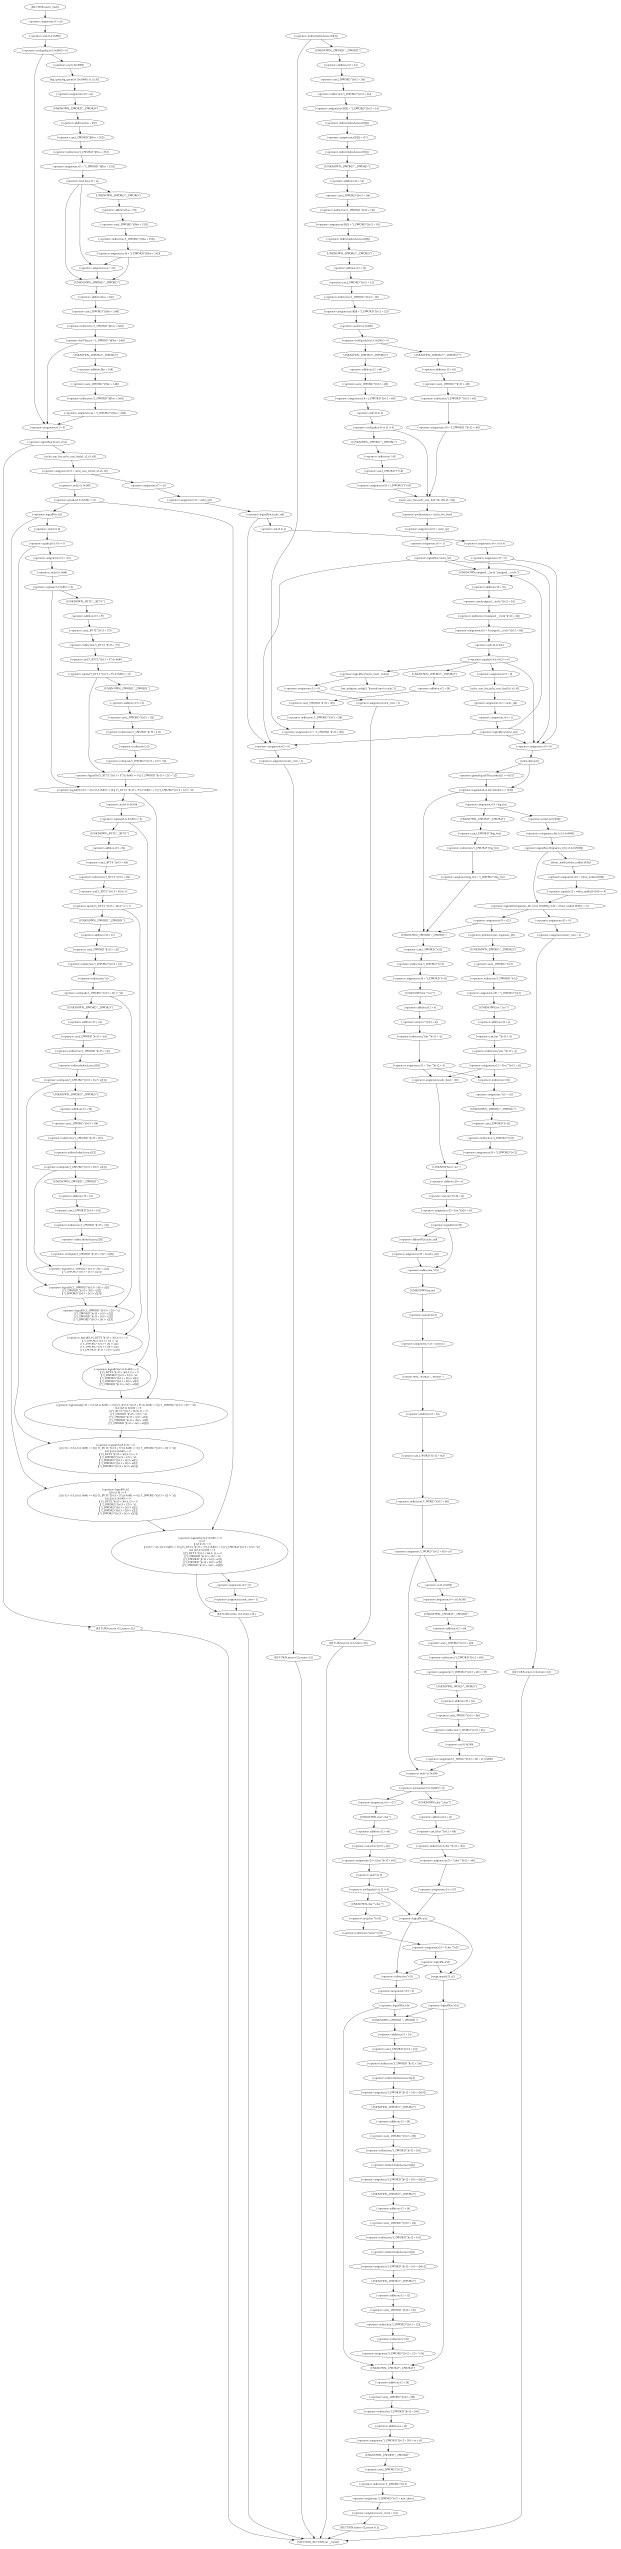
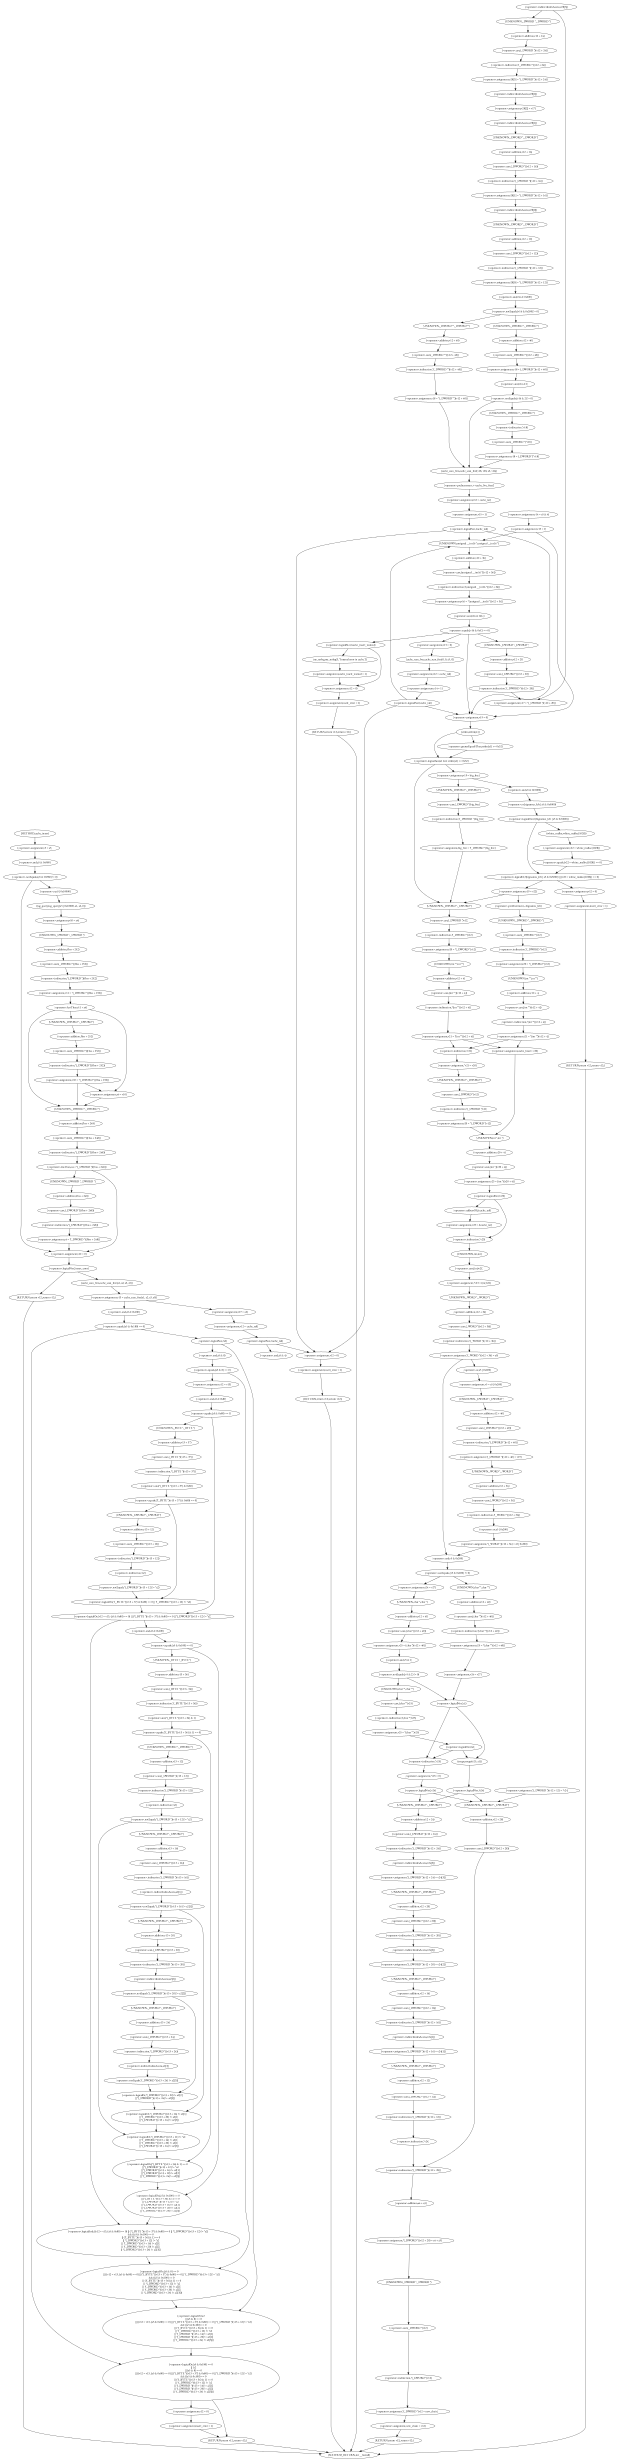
(377, 534) -> none
none -> (340, 674)
(393, 2345) -> (413, 2155)
